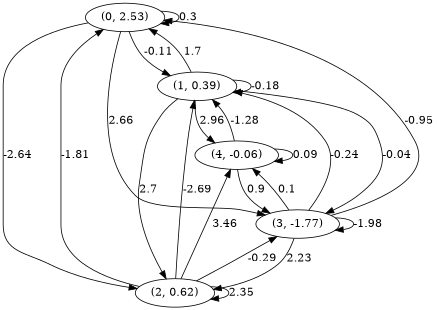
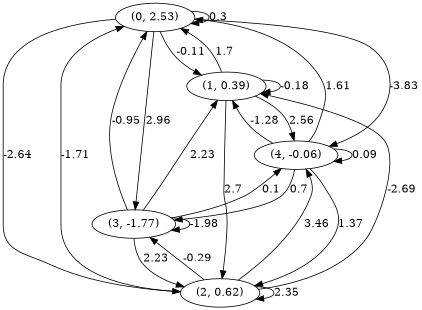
none -> (347, 38)
none -> (298, 53)
(359, 115) -> none
(121, 121) -> (158, 121)
(212, 121) -> (302, 121)
(76, 155) -> (76, 155)
(345, 155) -> (203, 155)
(256, 190) -> (299, 190)
none -> (331, 241)
